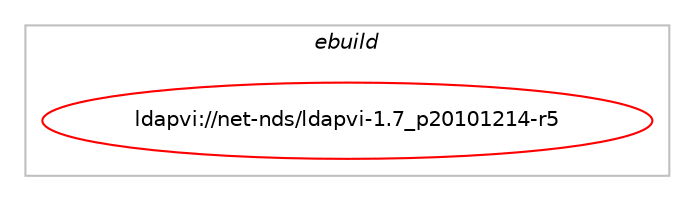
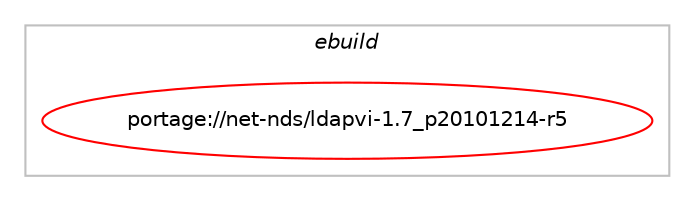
(347, 121) -> (347, 121)
